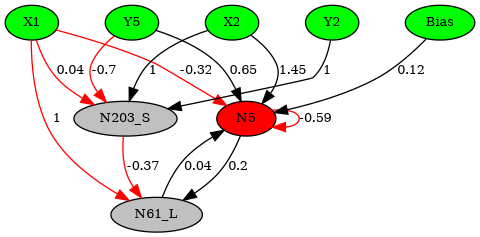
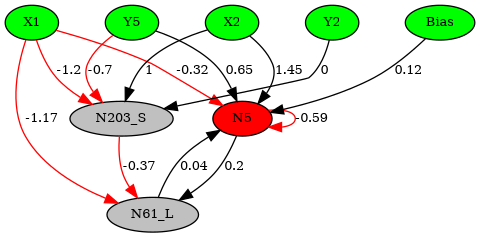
(71, 71) -> (69, 71)
(328, 71) -> (325, 71)
(57, 119) -> (42, 119)
